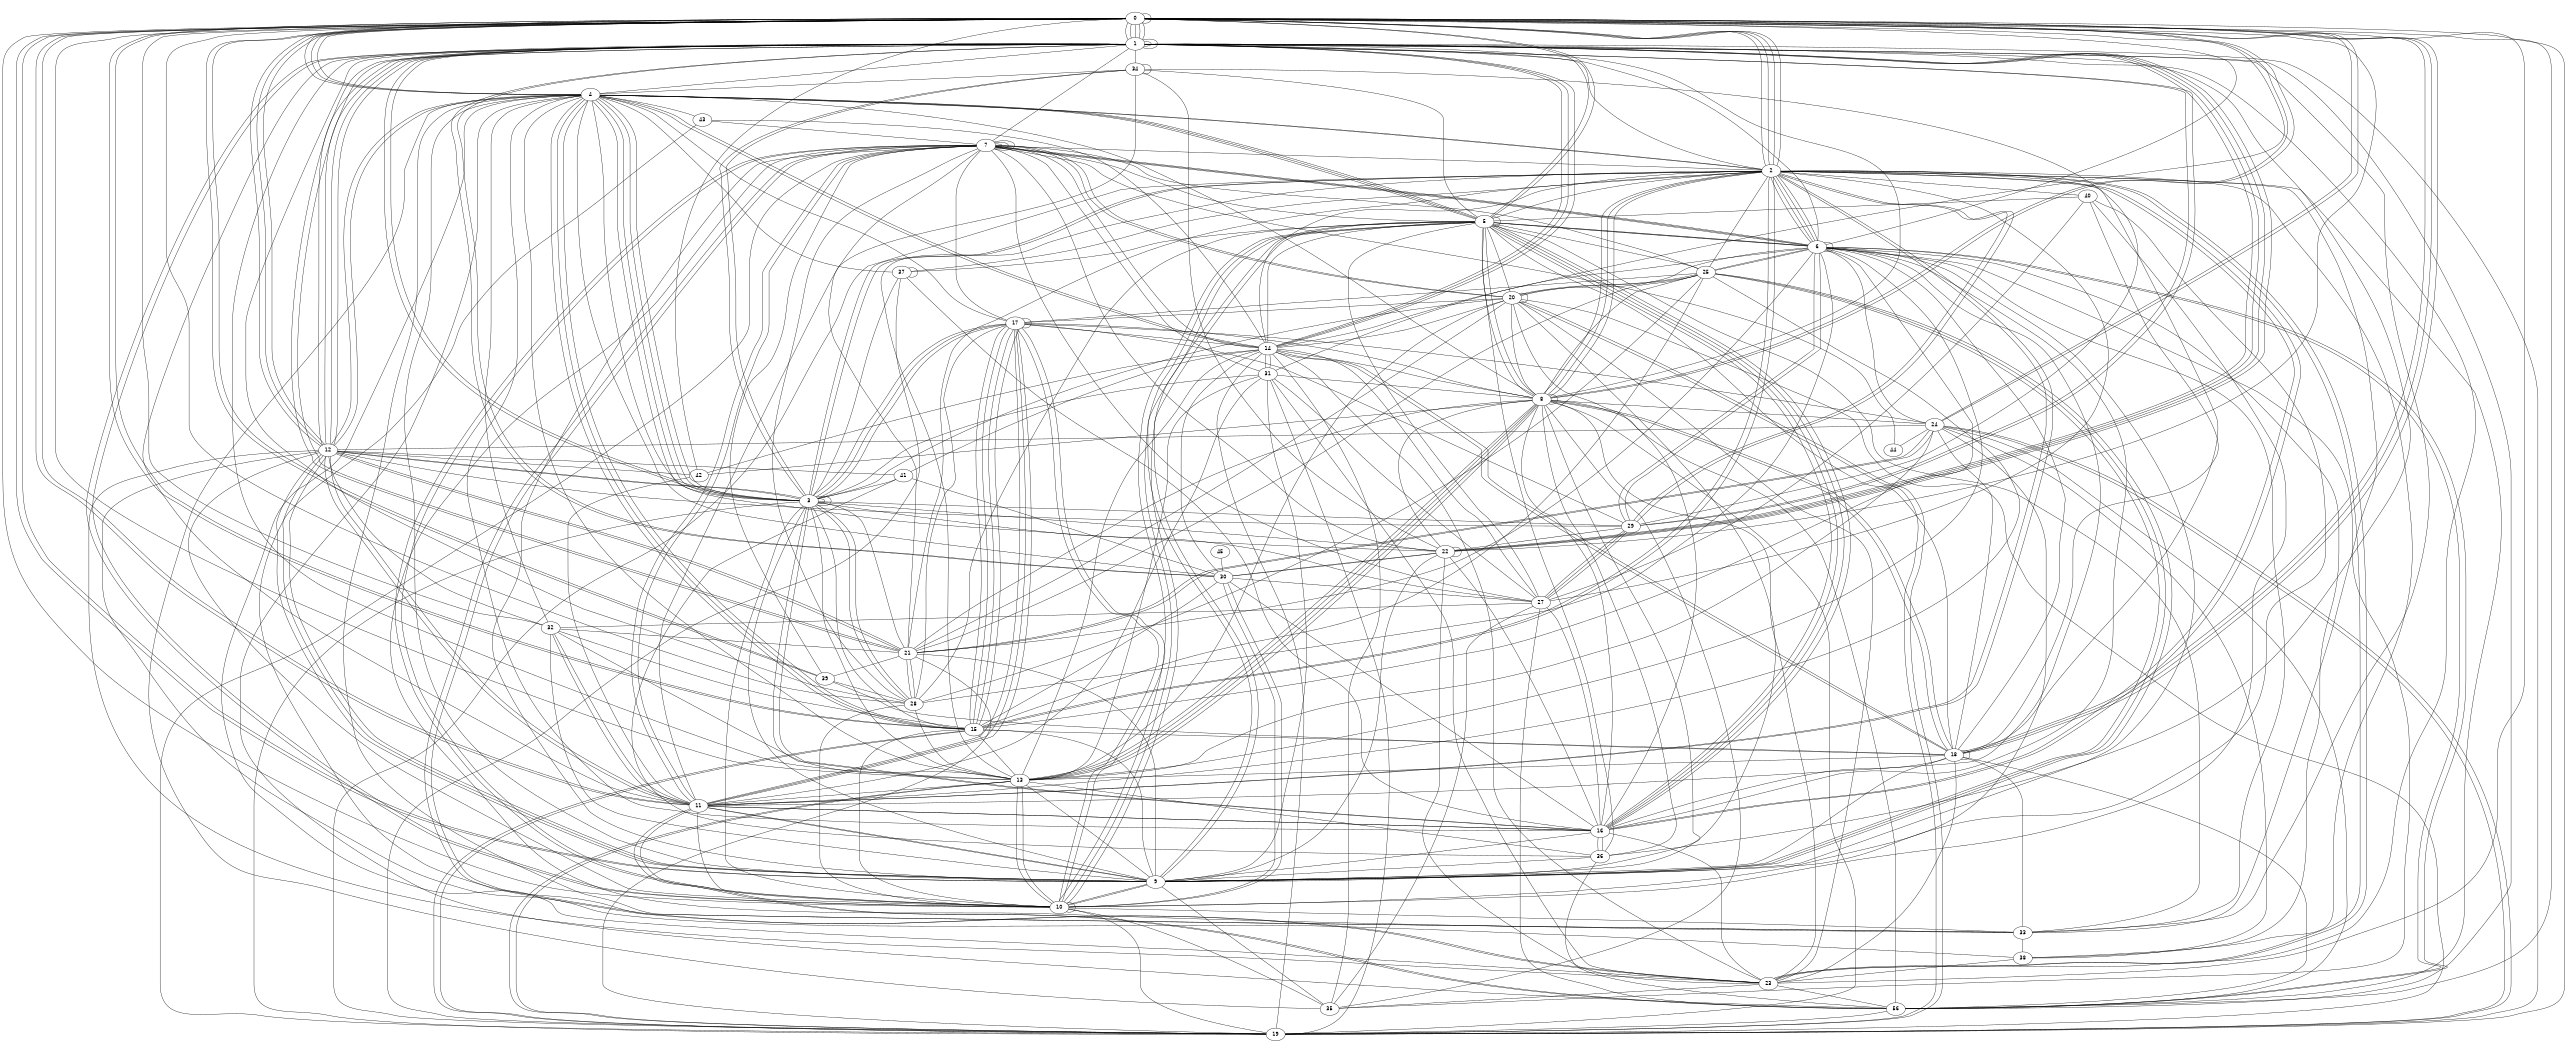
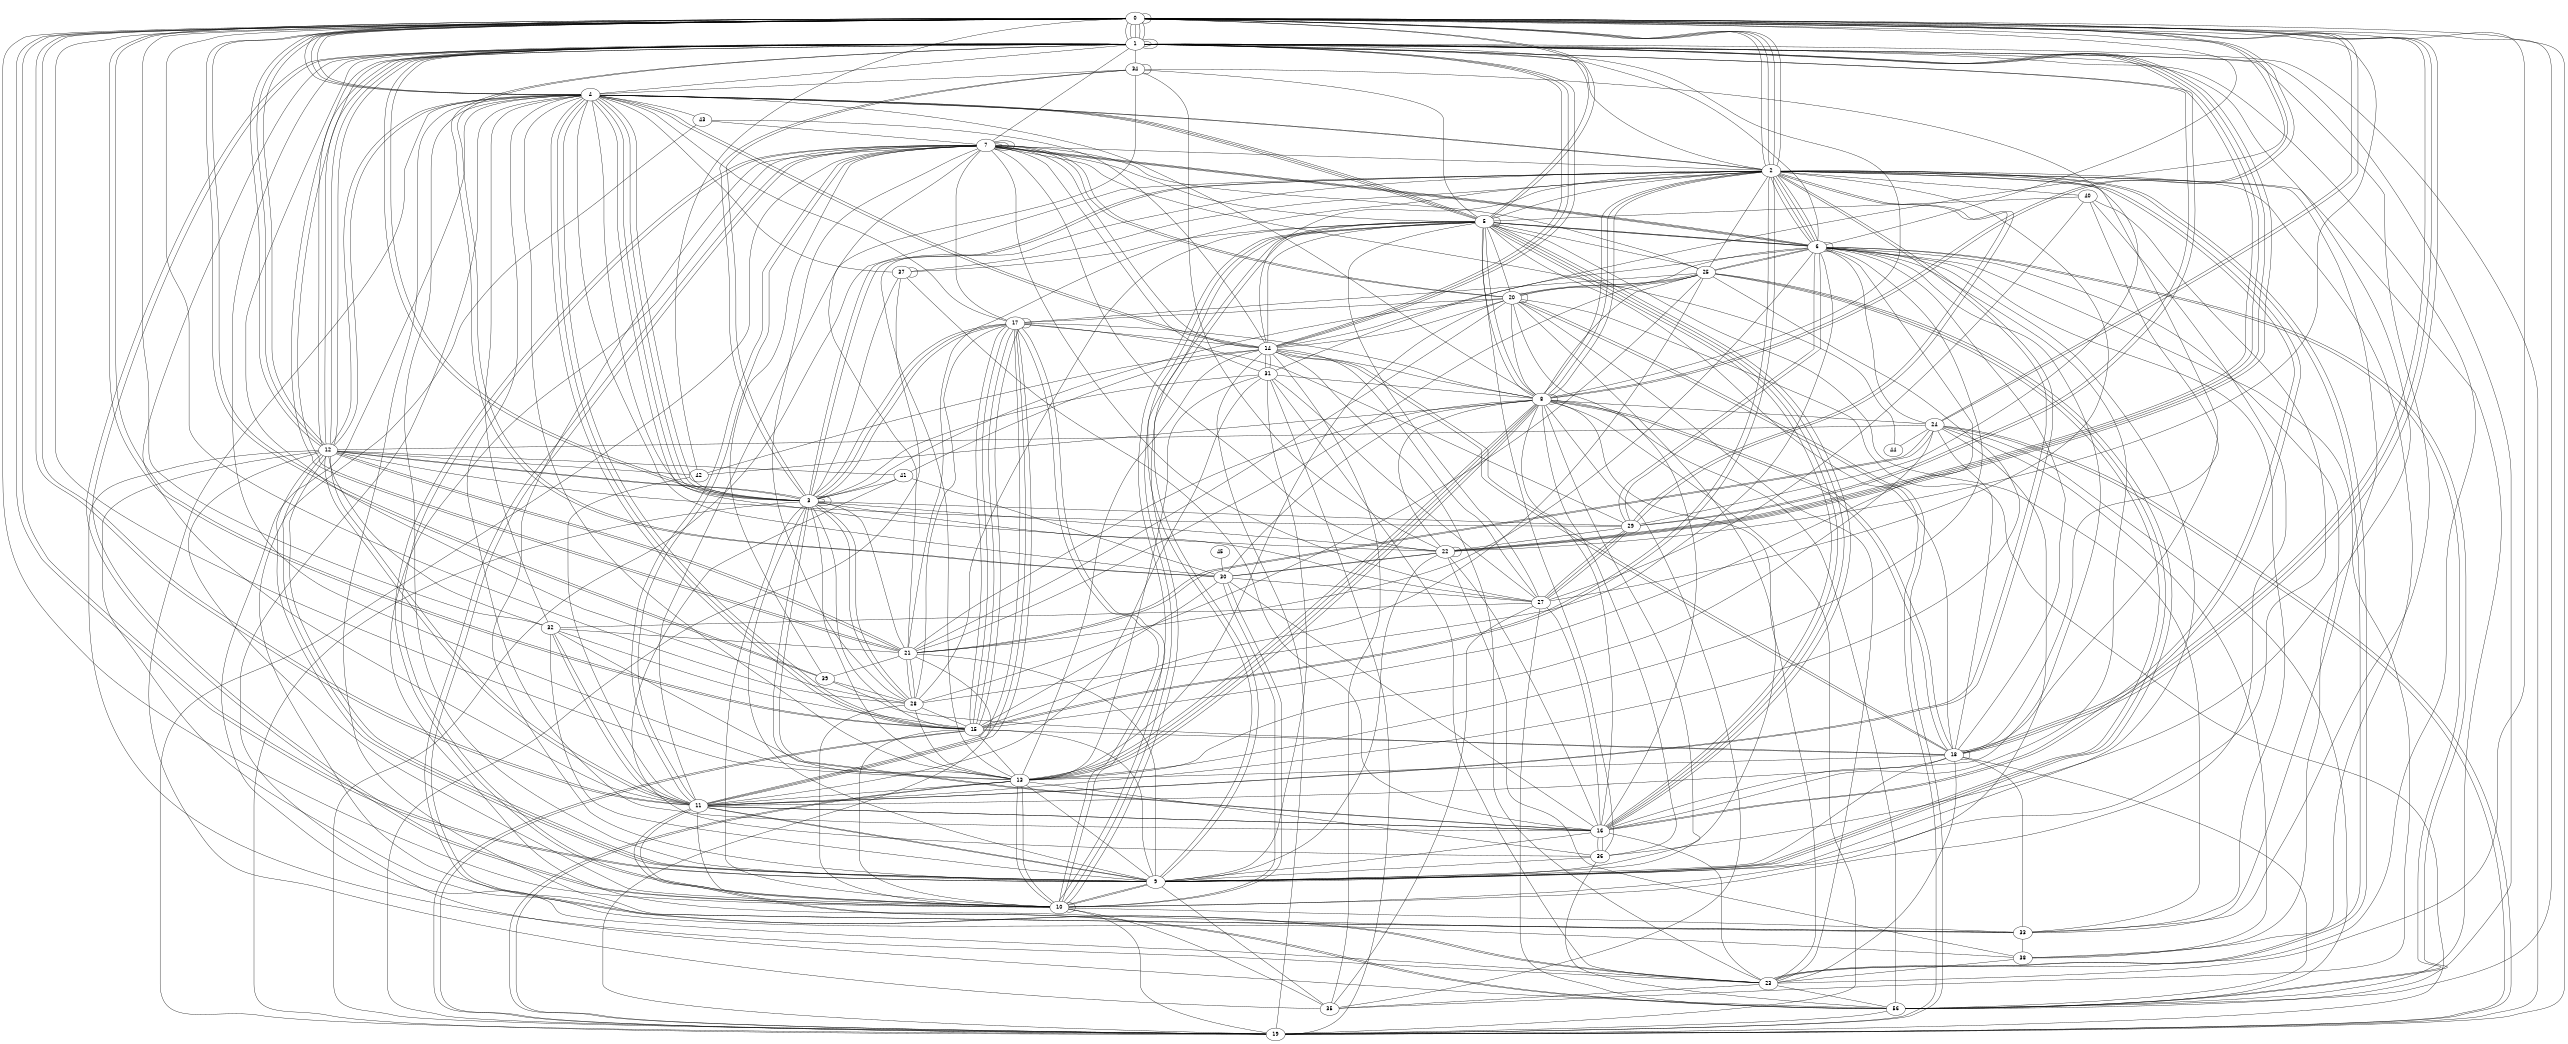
(1499, 362) -> none
(1181, 449) -> (1361, 449)
none -> (948, 719)
(1452, 881) -> (1645, 879)
